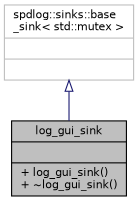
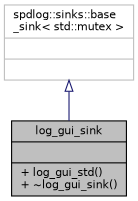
(65, 173) -> (62, 173)
